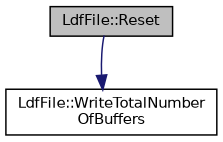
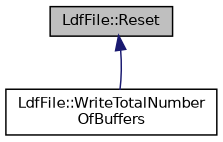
(102, 55) -> (121, 70)
